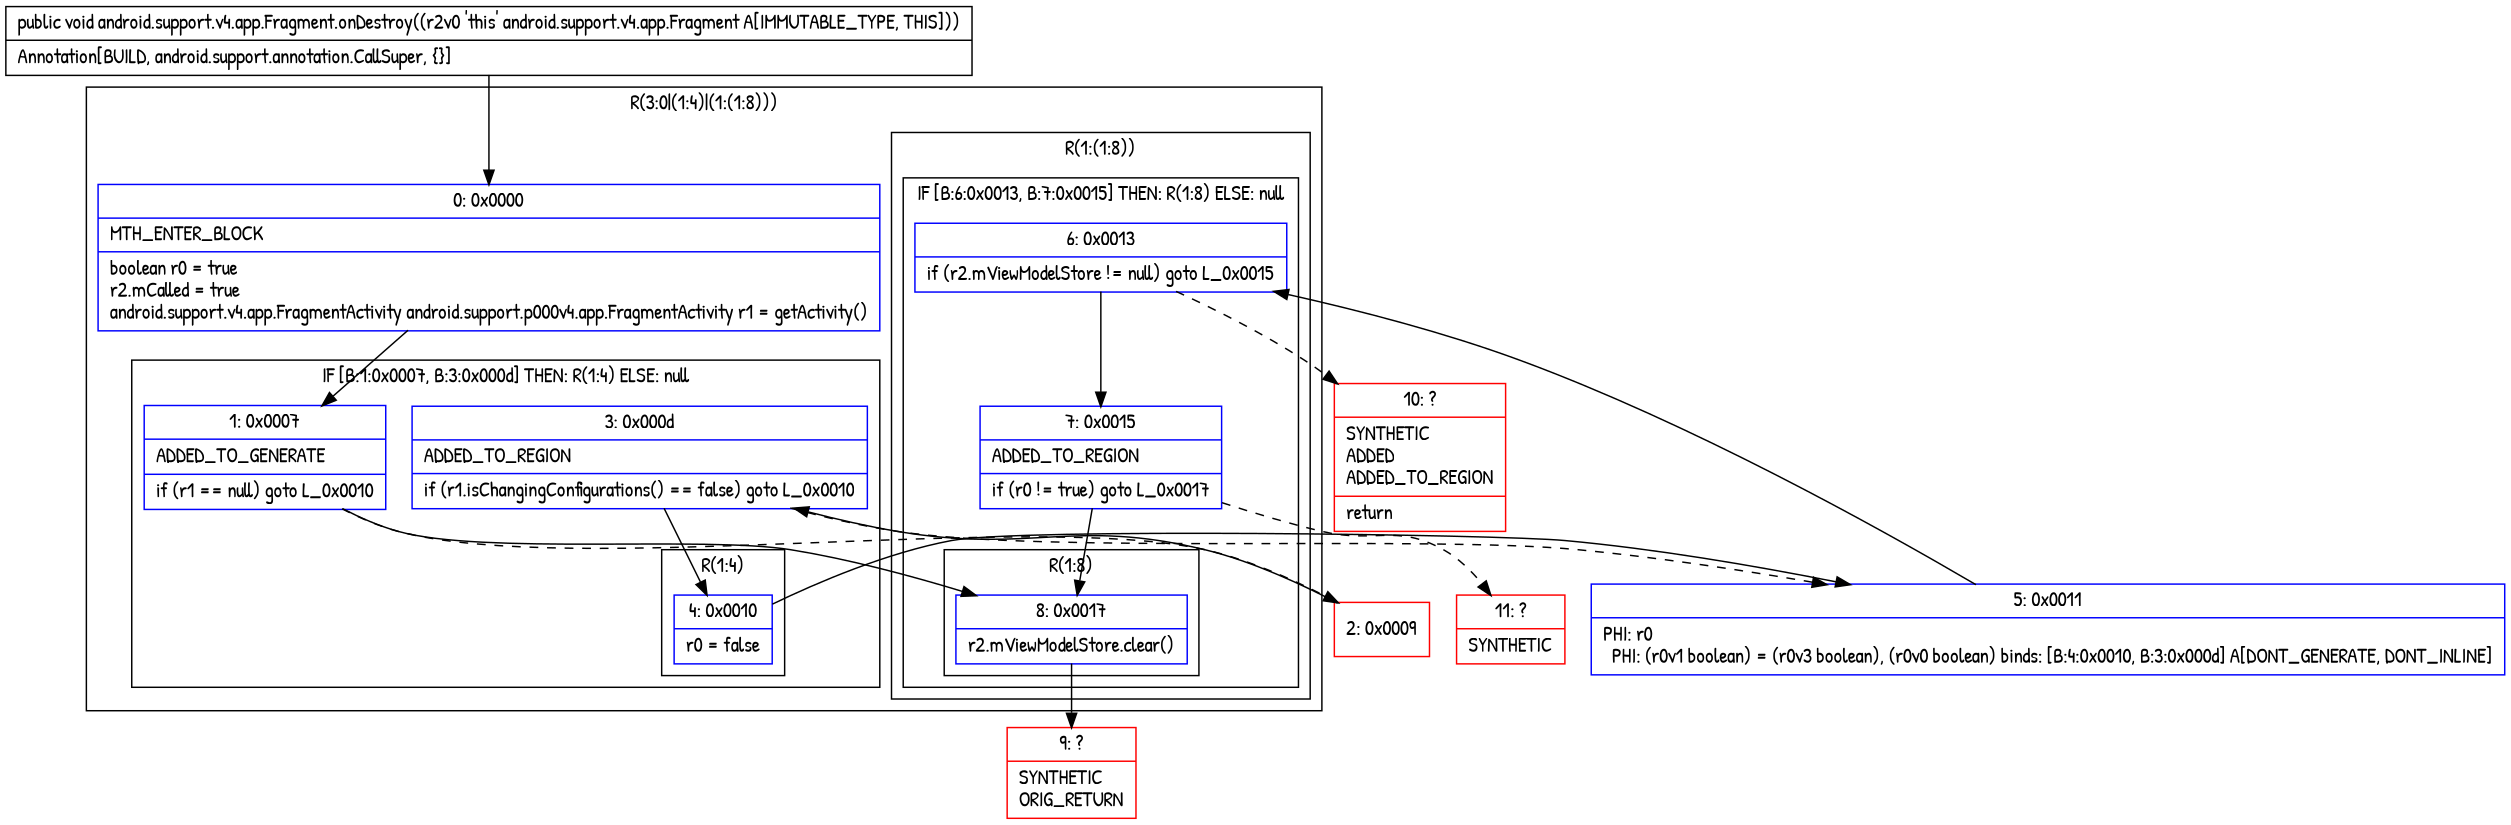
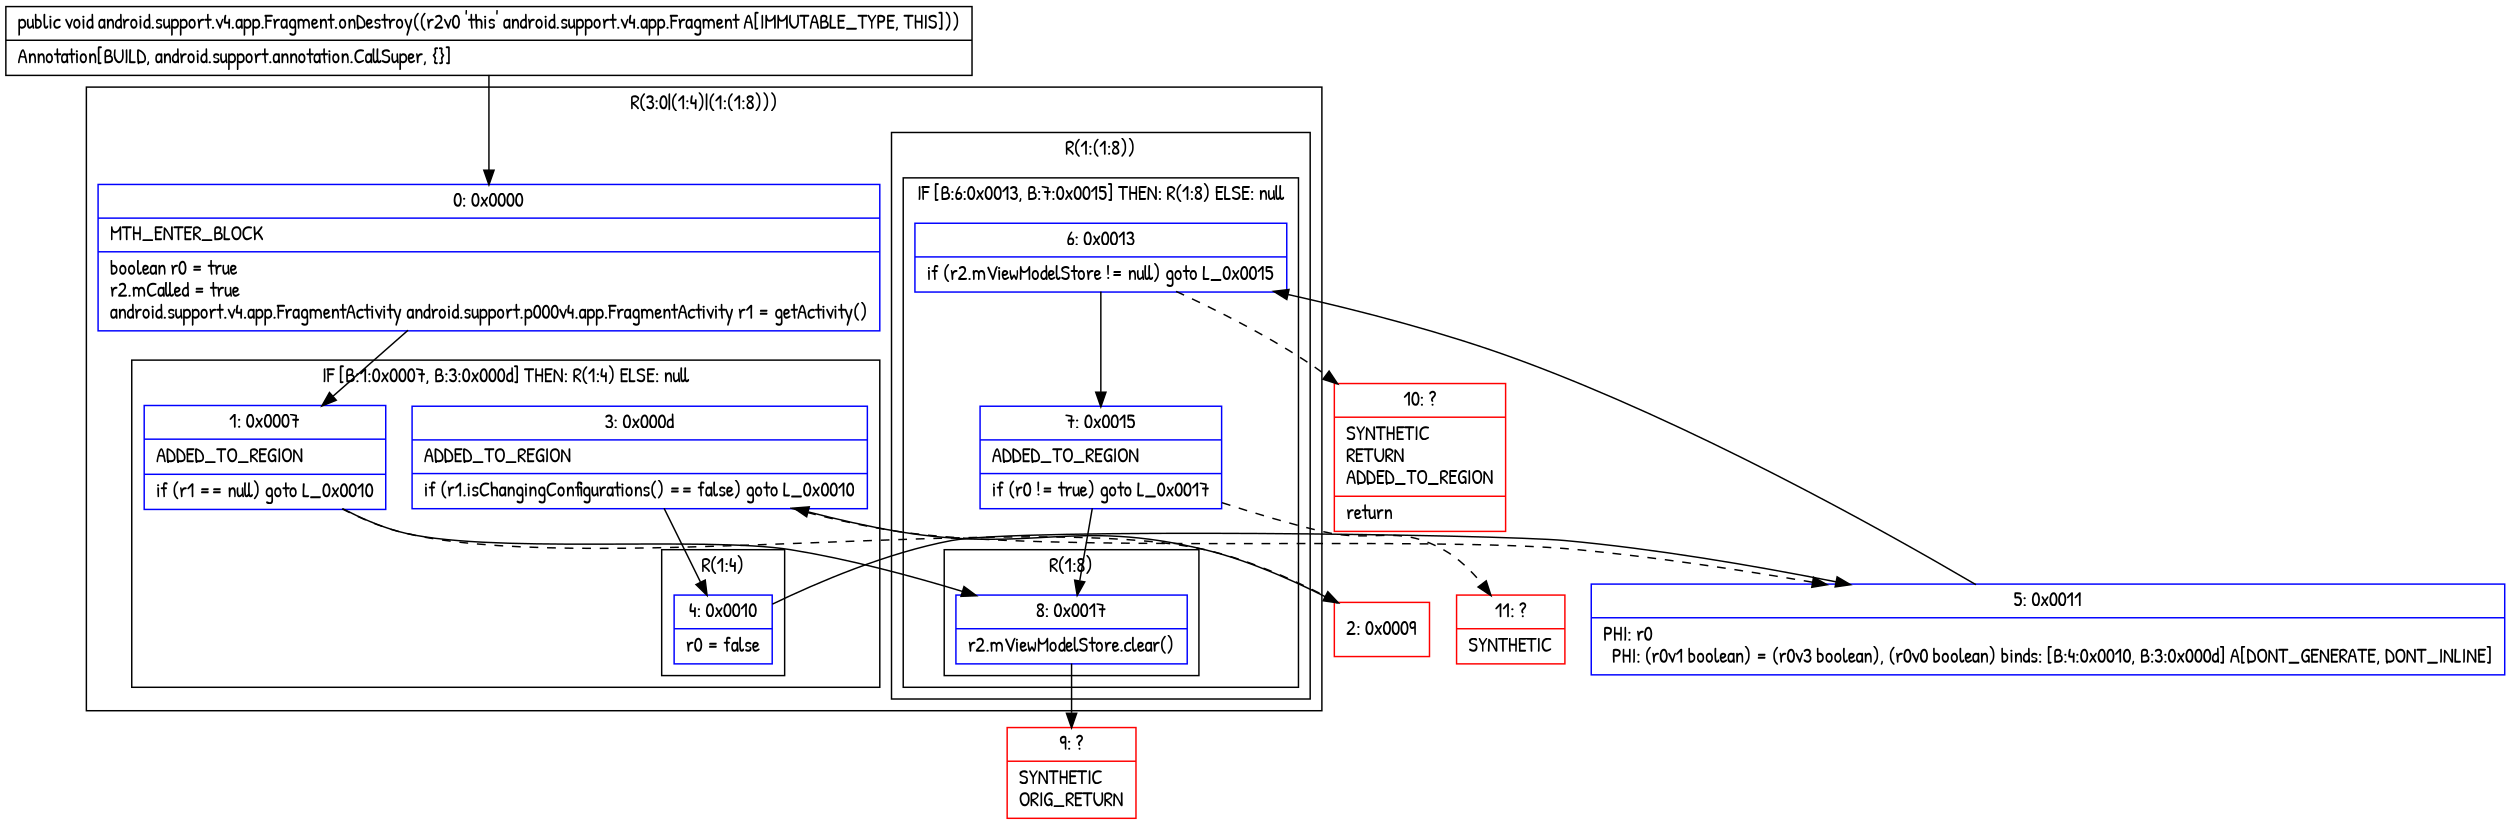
(241, 456) -> (230, 456)
(1371, 456) -> (1375, 456)
